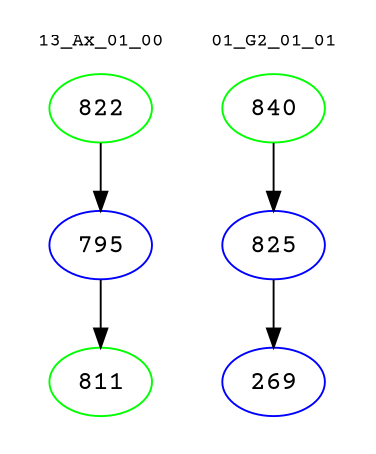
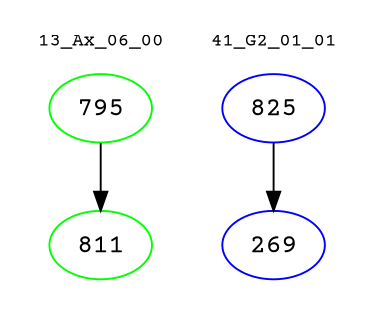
(102, 41) -> (102, 41)
(275, 41) -> (275, 41)
(101, 108) -> none
(274, 108) -> none
(101, 245) -> (101, 108)
